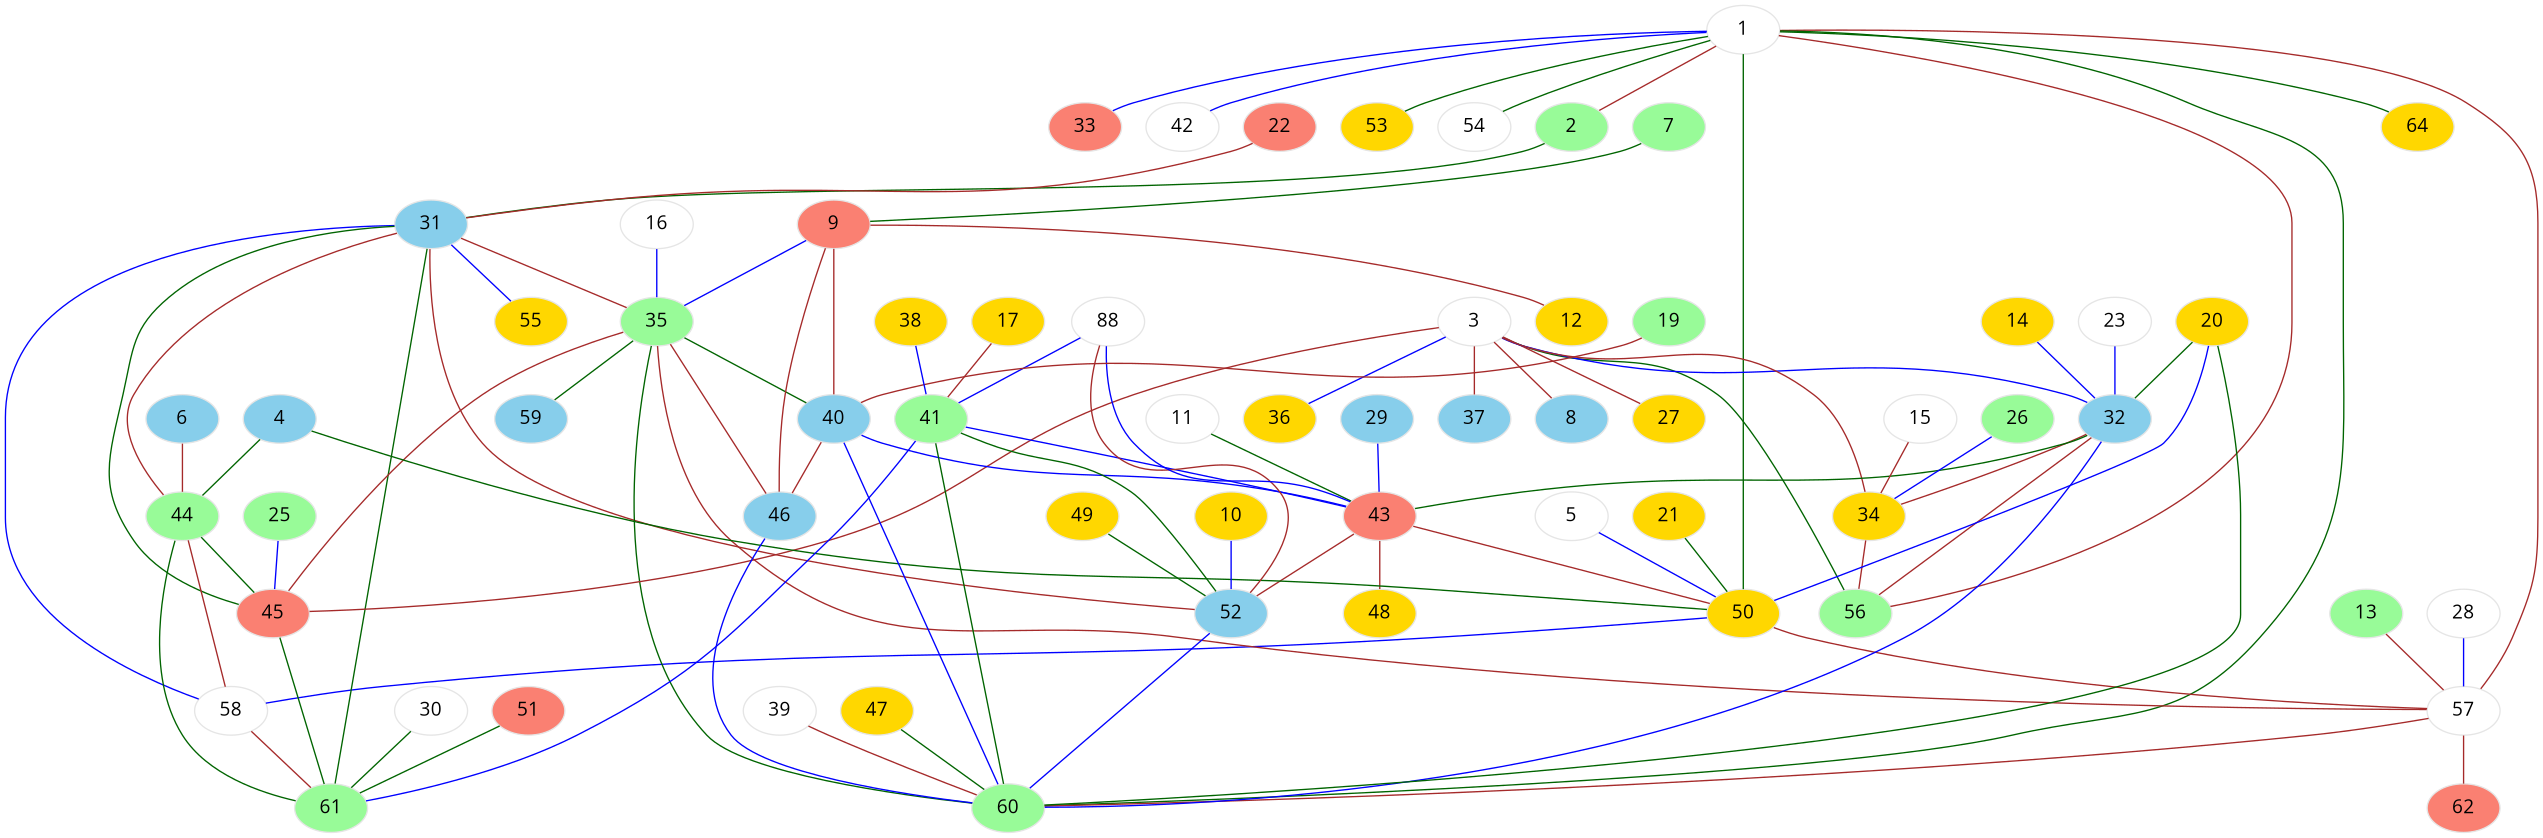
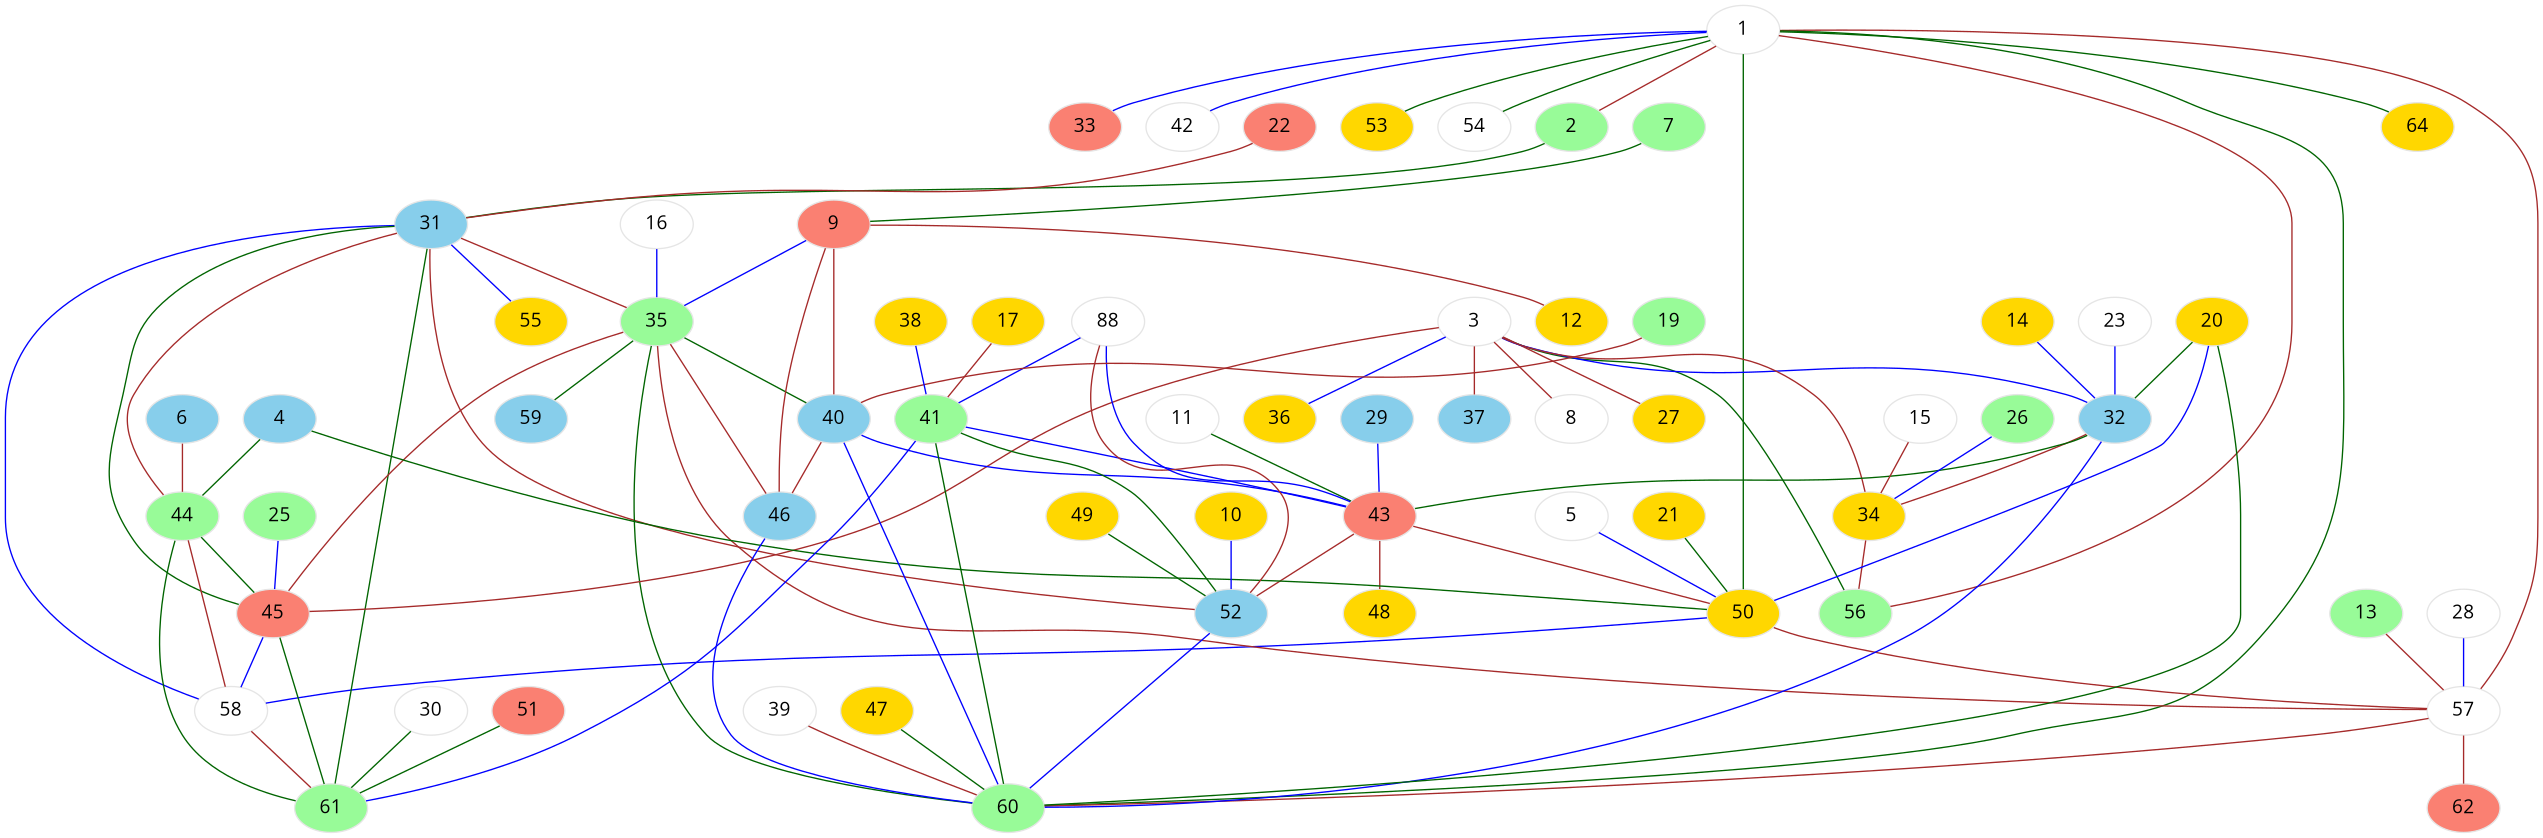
(1572, 419) -> (1572, 419)
(2006, 500) -> none
none -> (252, 662)
